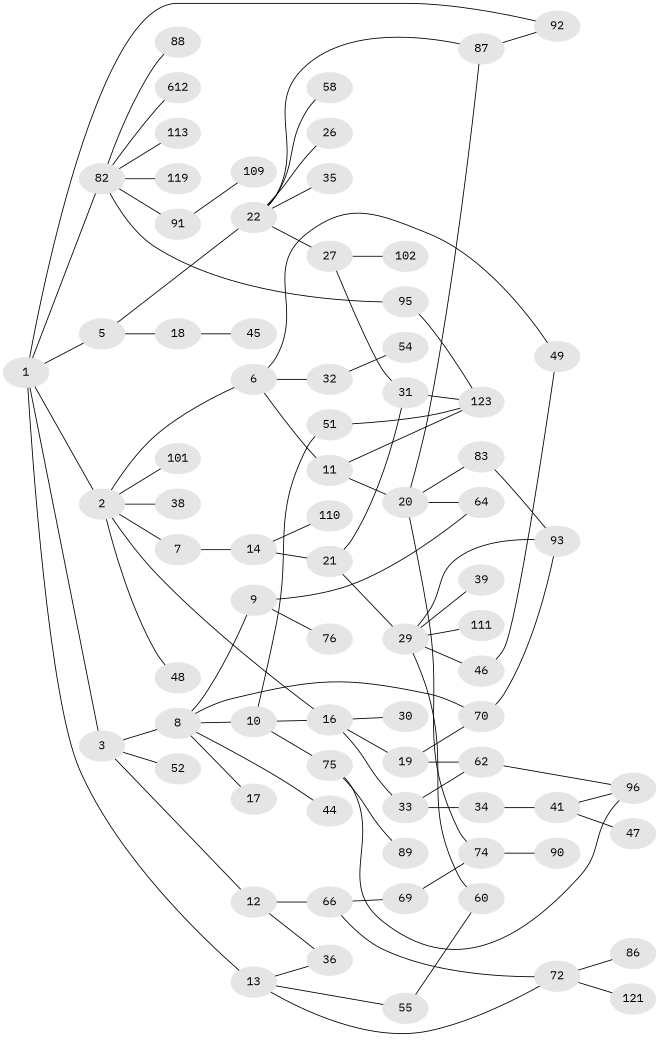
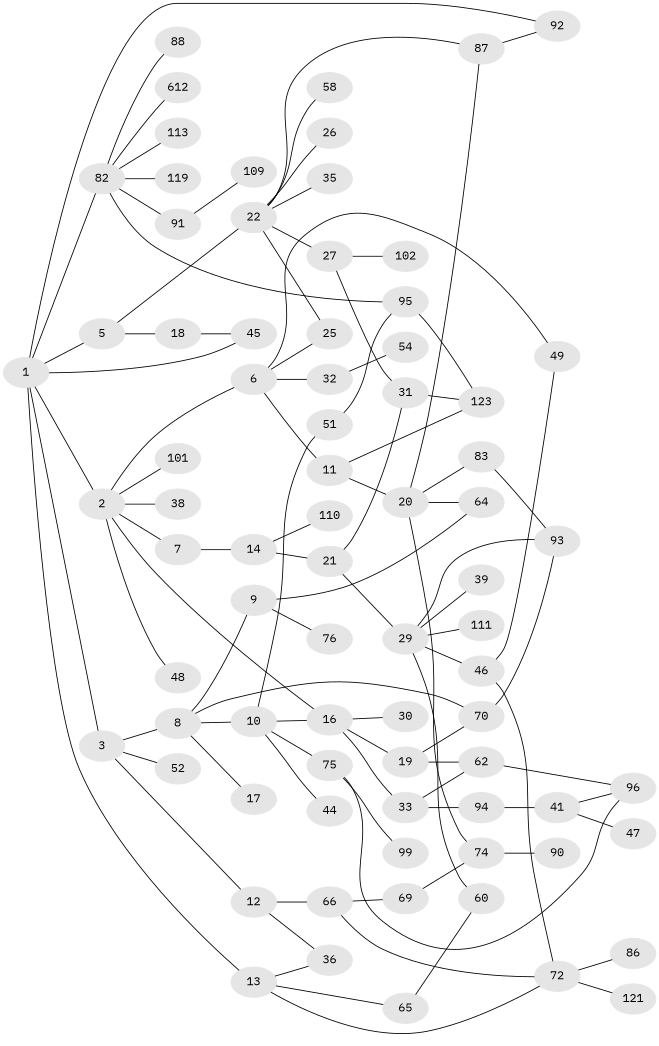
none -> (330, 334)
none -> (144, 367)
(407, 419) -> (366, 372)
(256, 764) -> (290, 767)
(481, 808) -> (481, 808)
none -> (528, 820)
(406, 853) -> (406, 853)
(406, 1008) -> (406, 1008)
